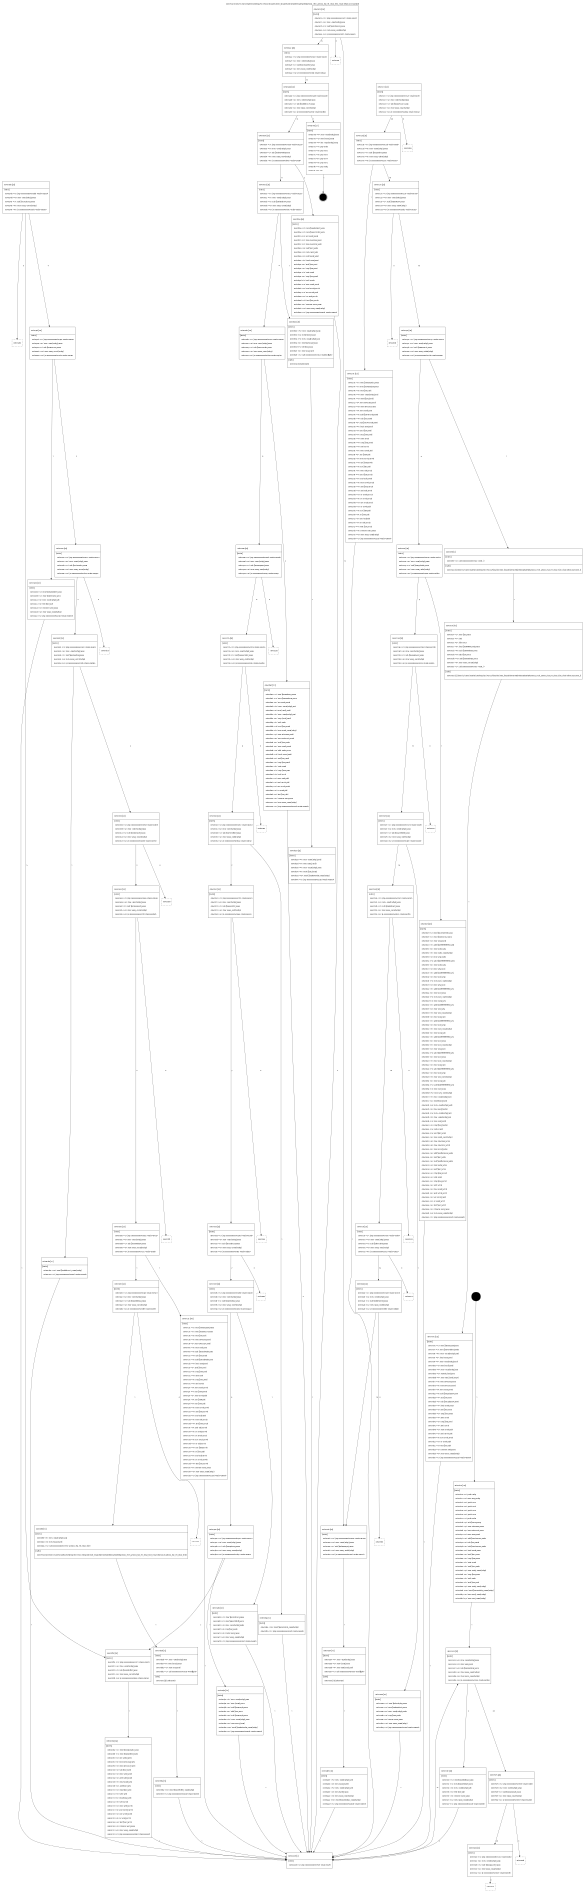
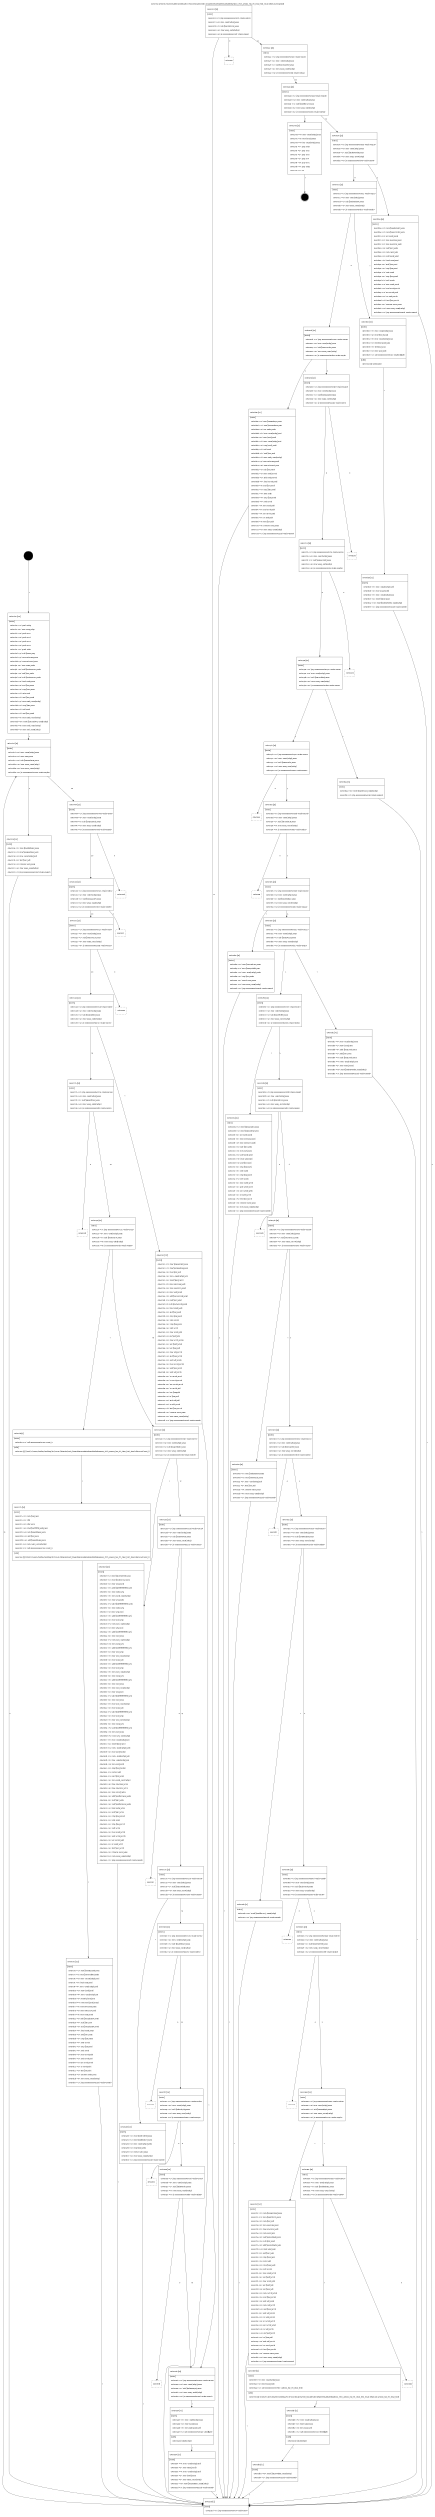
none -> (91, 913)
(26, 954) -> (279, 1053)
